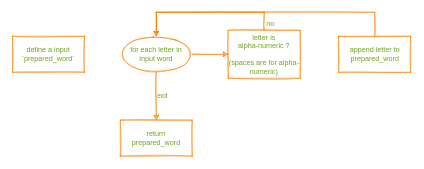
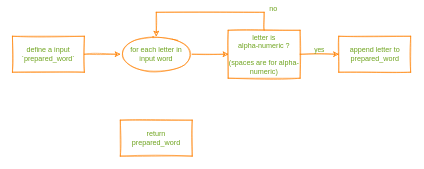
(332, 12) -> none
(270, 24) -> (273, 9)
none -> (101, 54)
none -> (319, 54)
(156, 95) -> none
